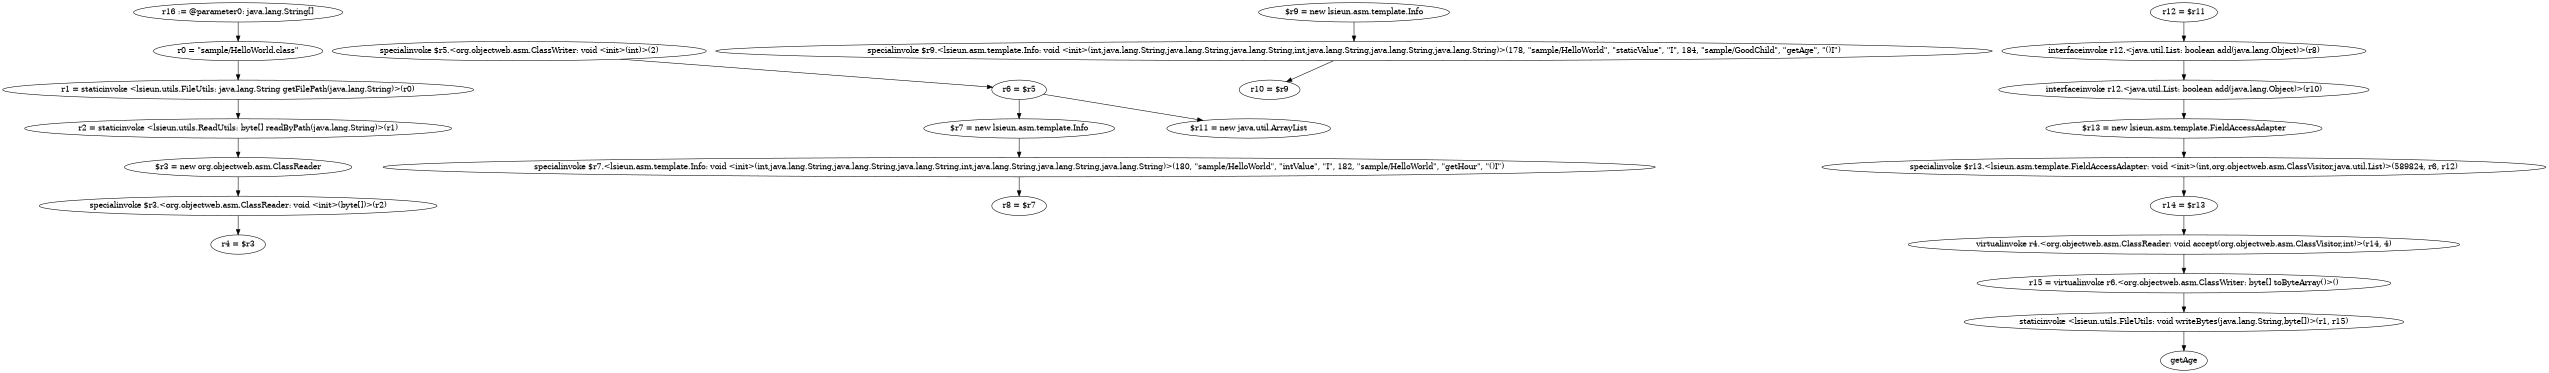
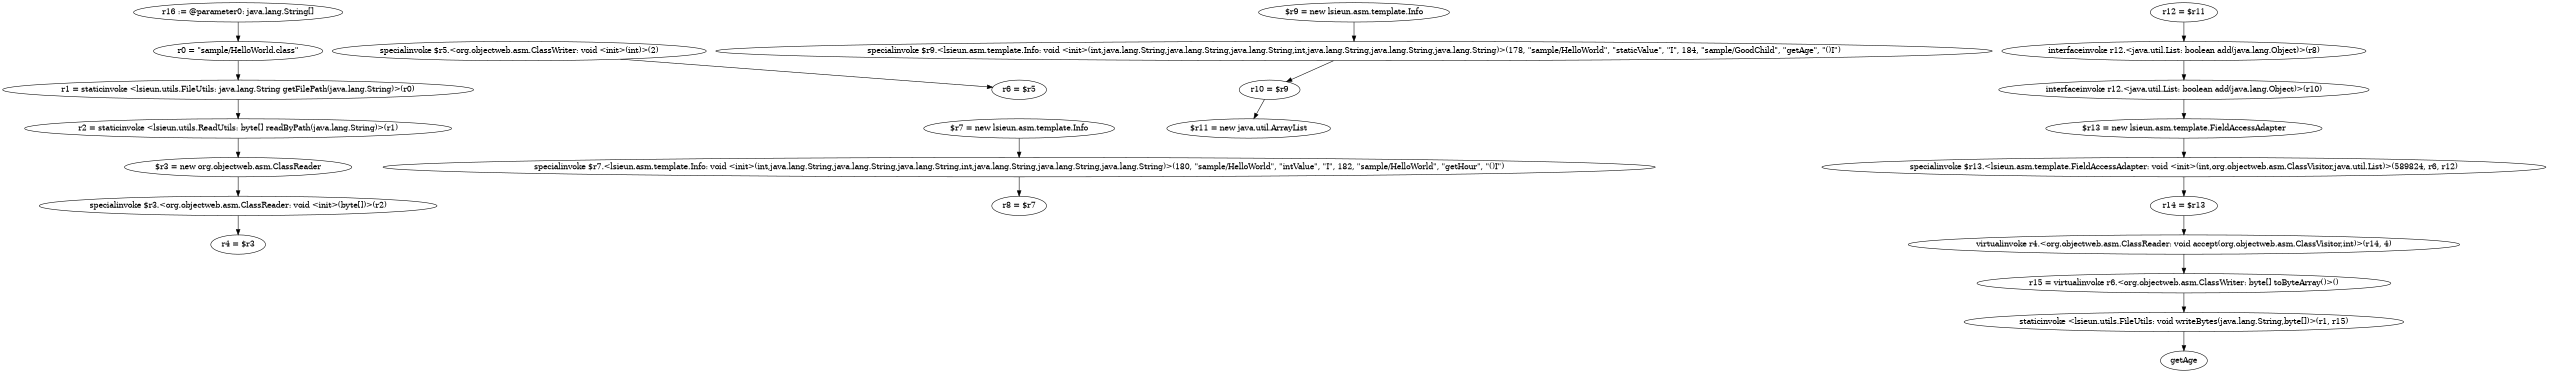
(1019, 106) -> none
(1120, 107) -> (1261, 107)
